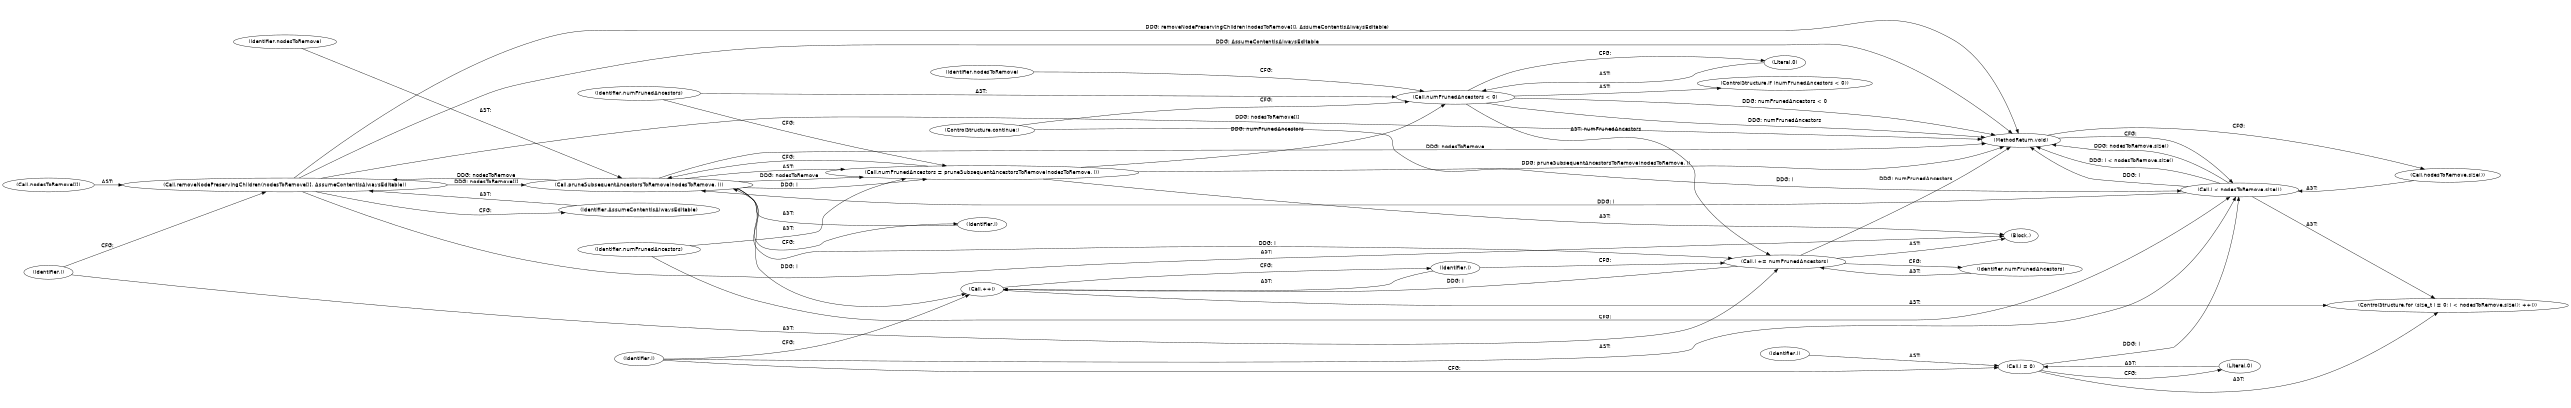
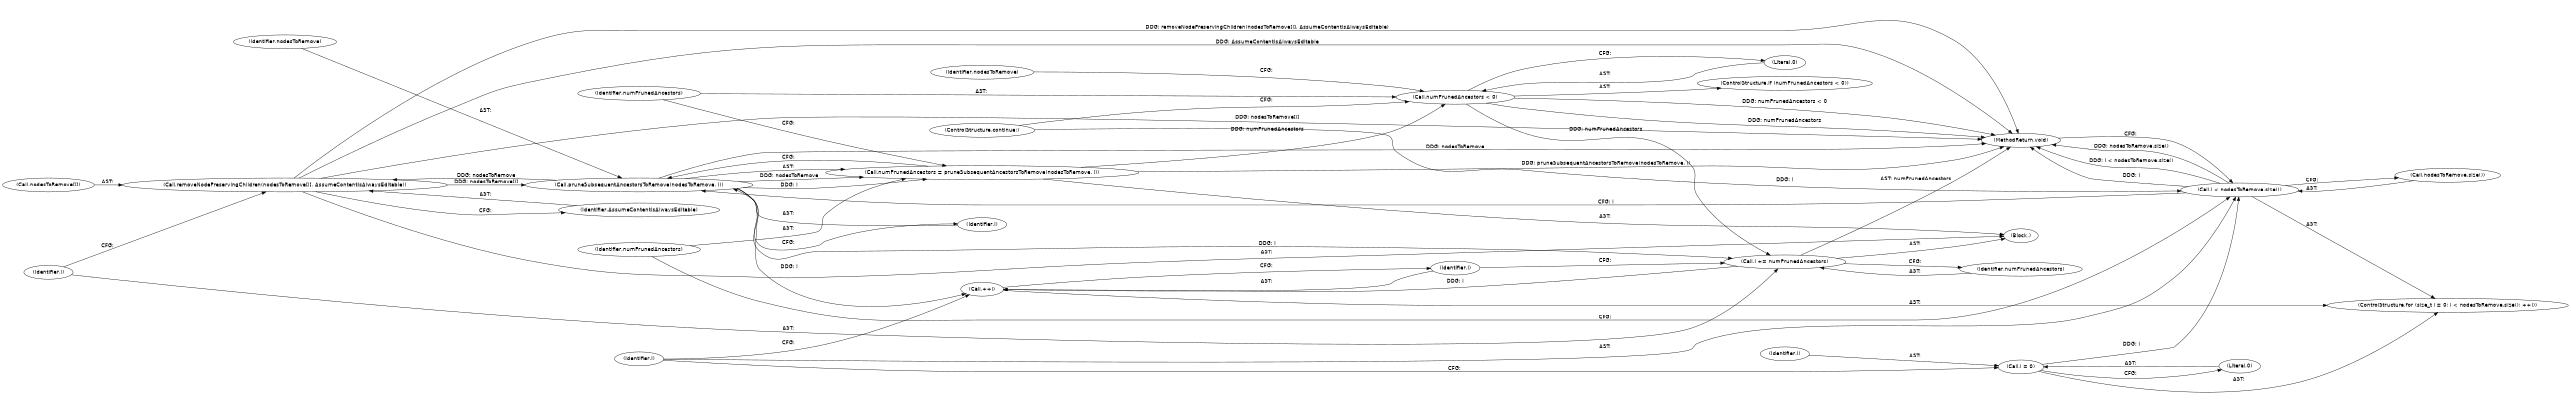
(1606, 129) -> (1606, 129)
(2235, 134) -> (2340, 181)
(1916, 179) -> (1916, 179)
(1606, 202) -> (1606, 202)
